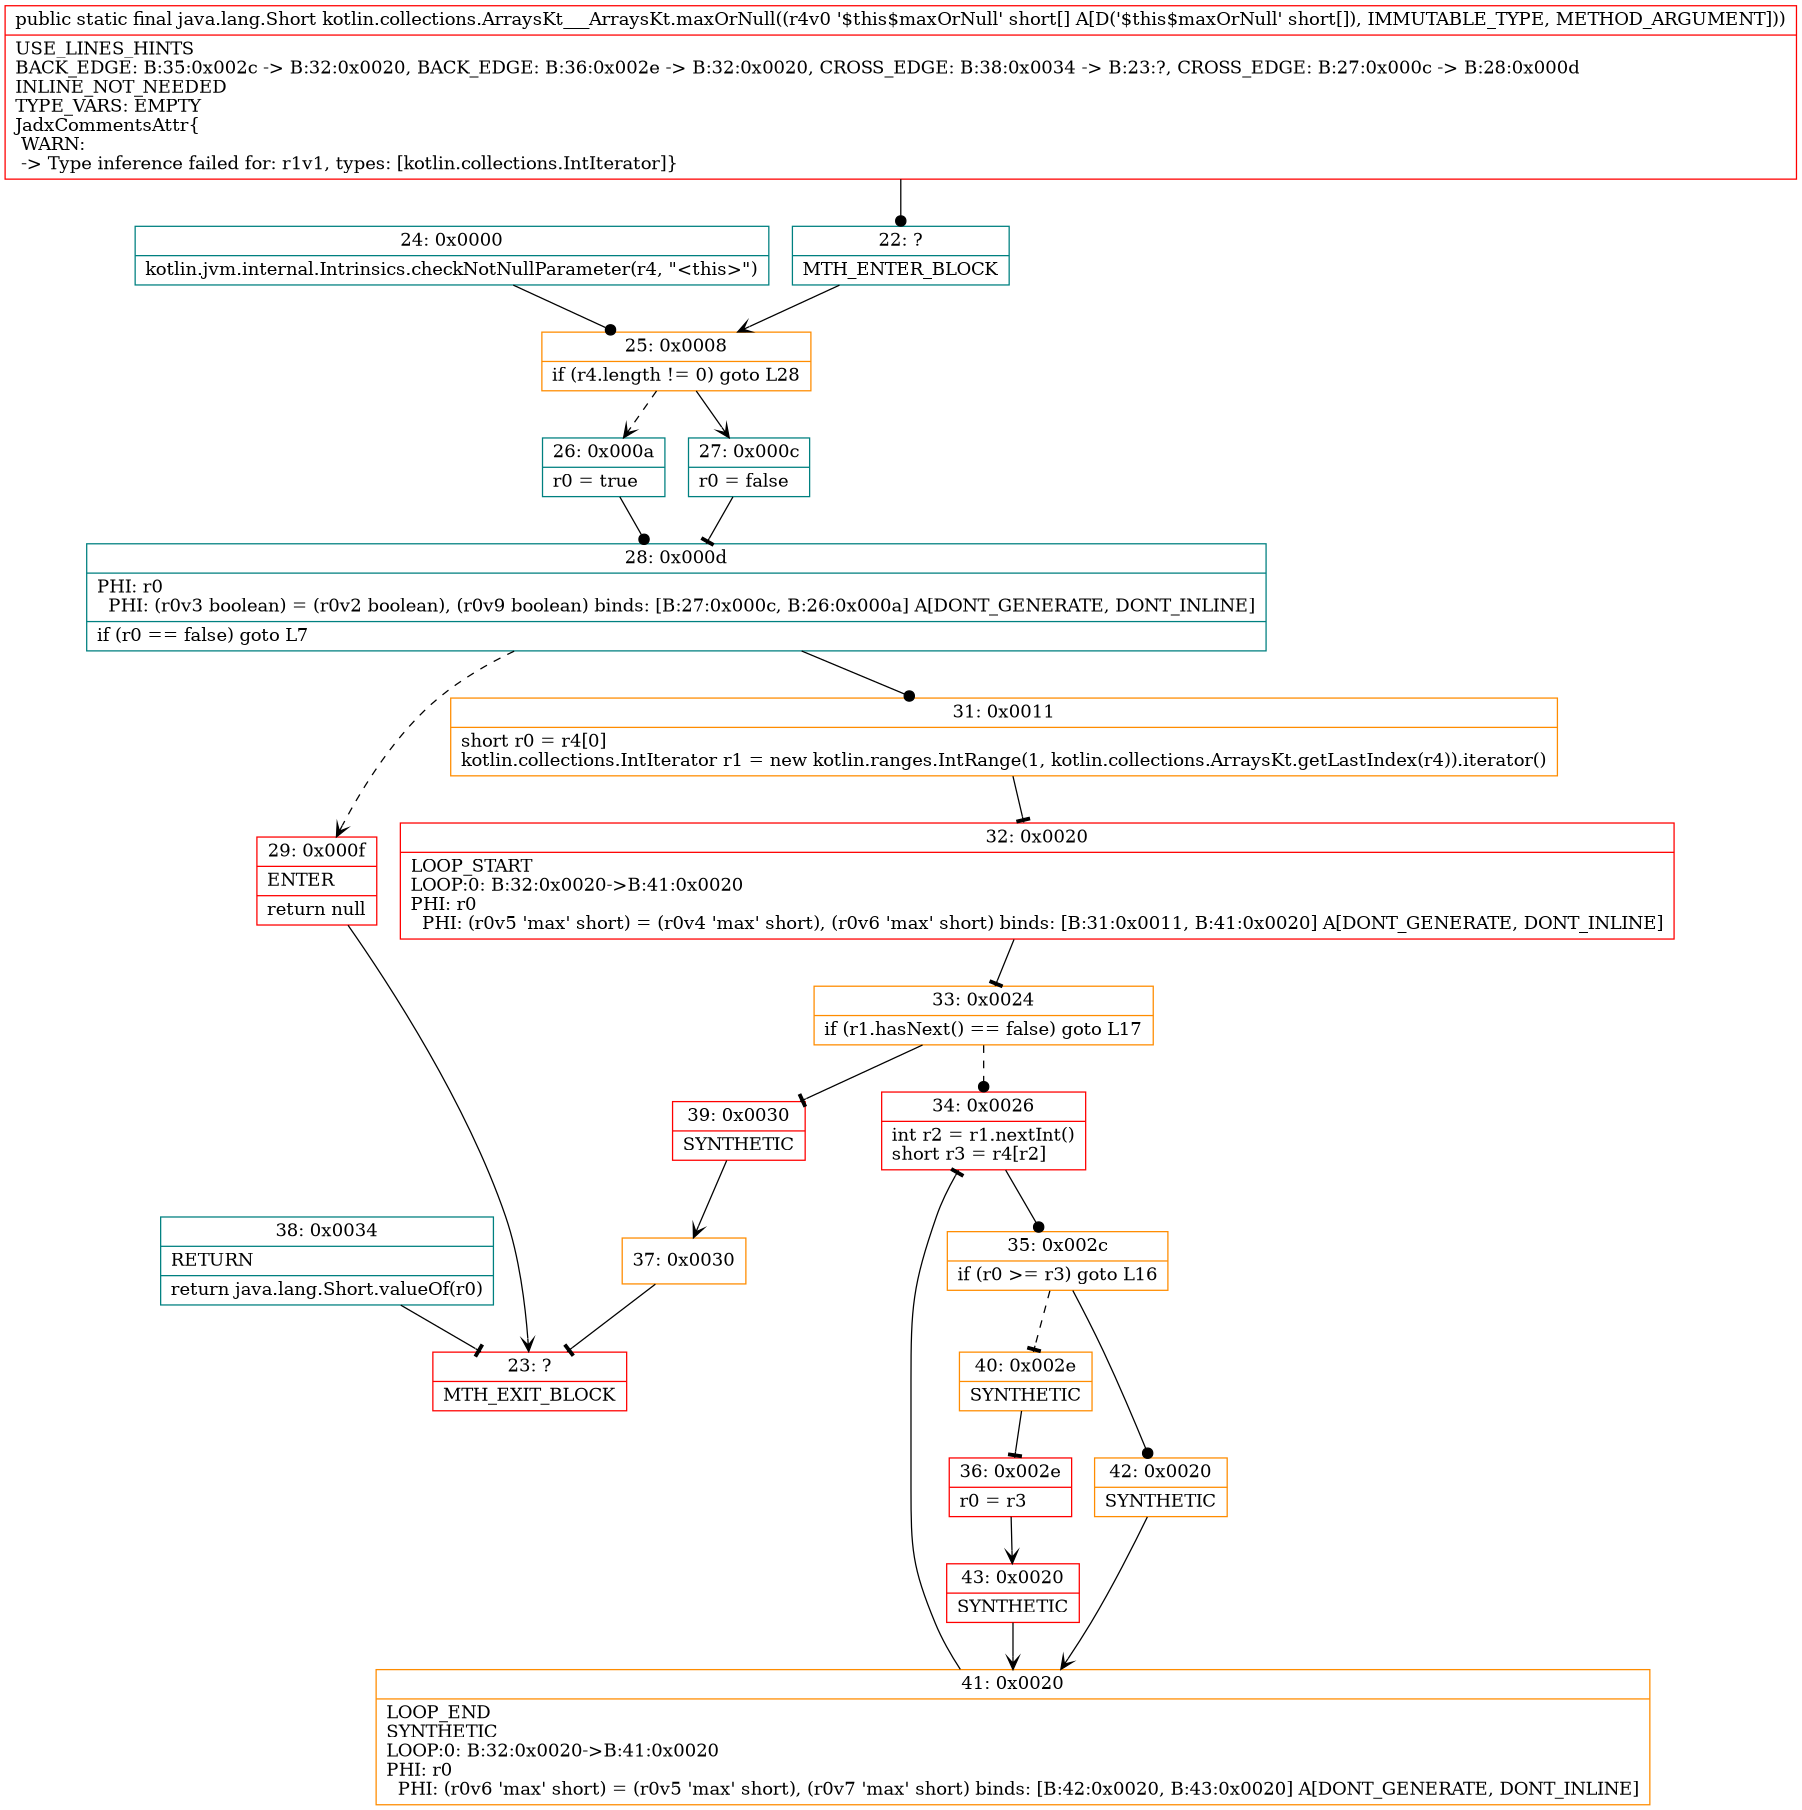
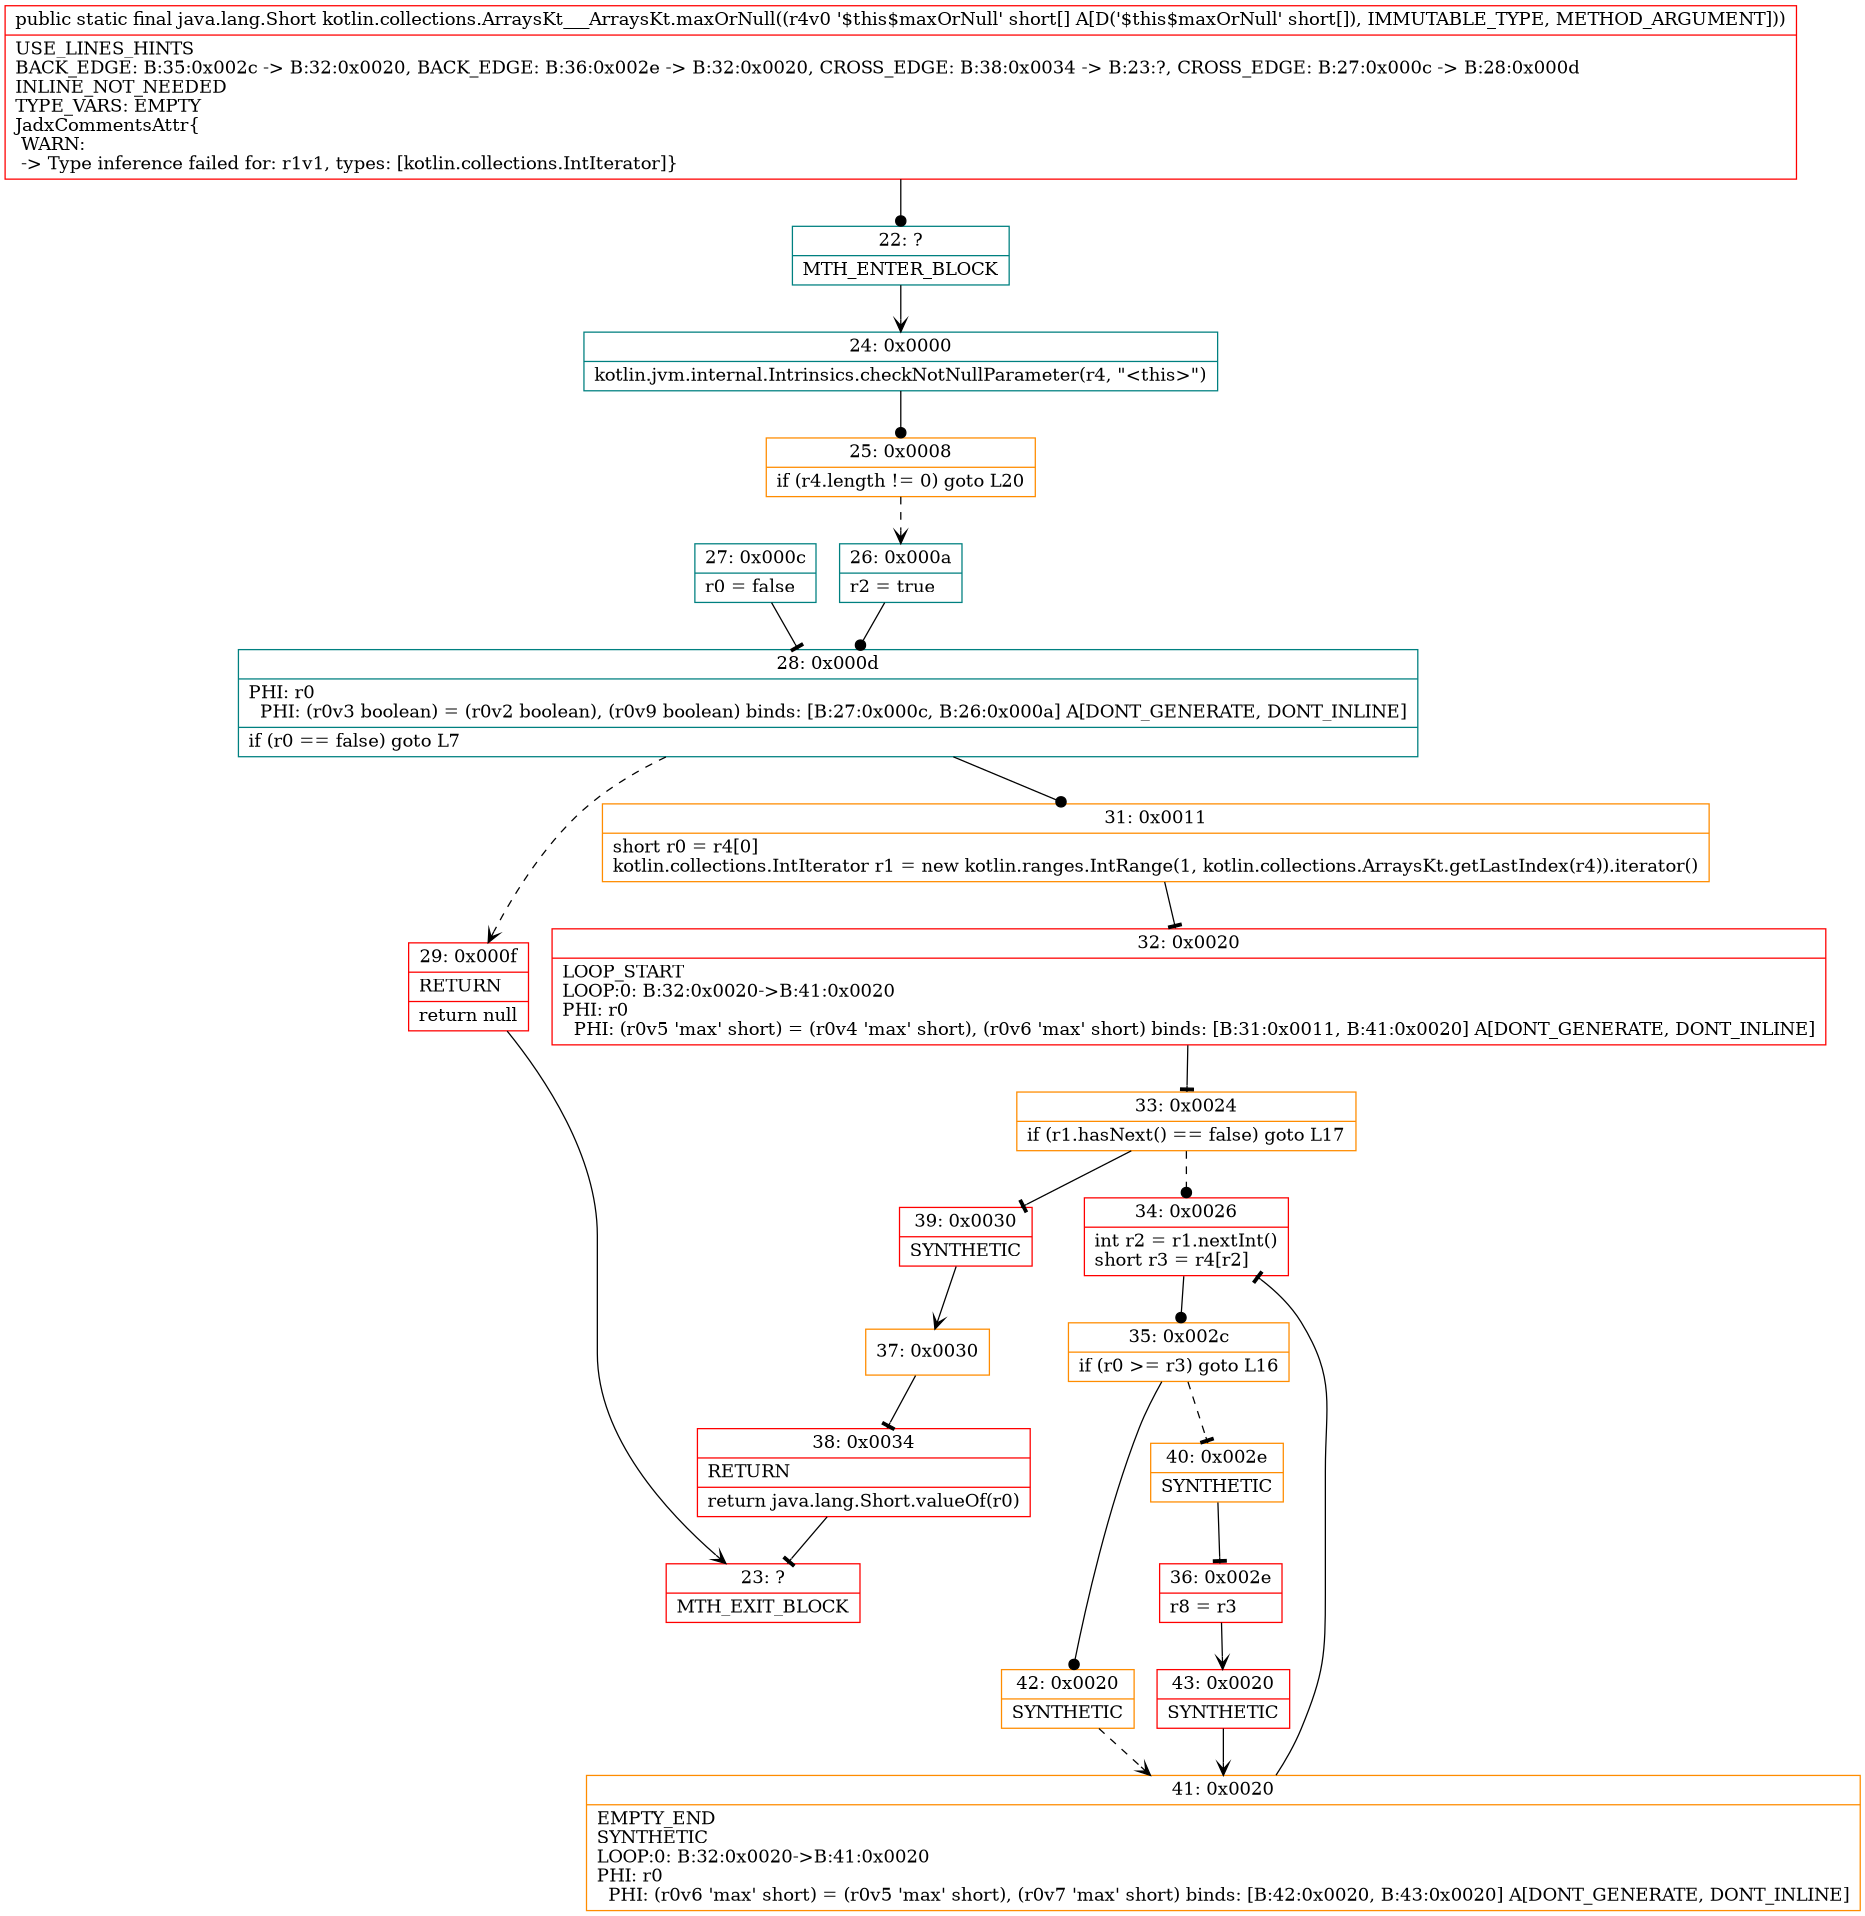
(794, 306) -> (901, 302)
(676, 375) -> (901, 481)
(709, 409) -> none
(595, 481) -> (892, 587)
(301, 880) -> (460, 986)
(327, 1261) -> (864, 1473)
(614, 1316) -> (903, 1399)
(993, 1501) -> (1204, 1607)
(1110, 1589) -> (1120, 1748)
(439, 1713) -> (657, 1819)
